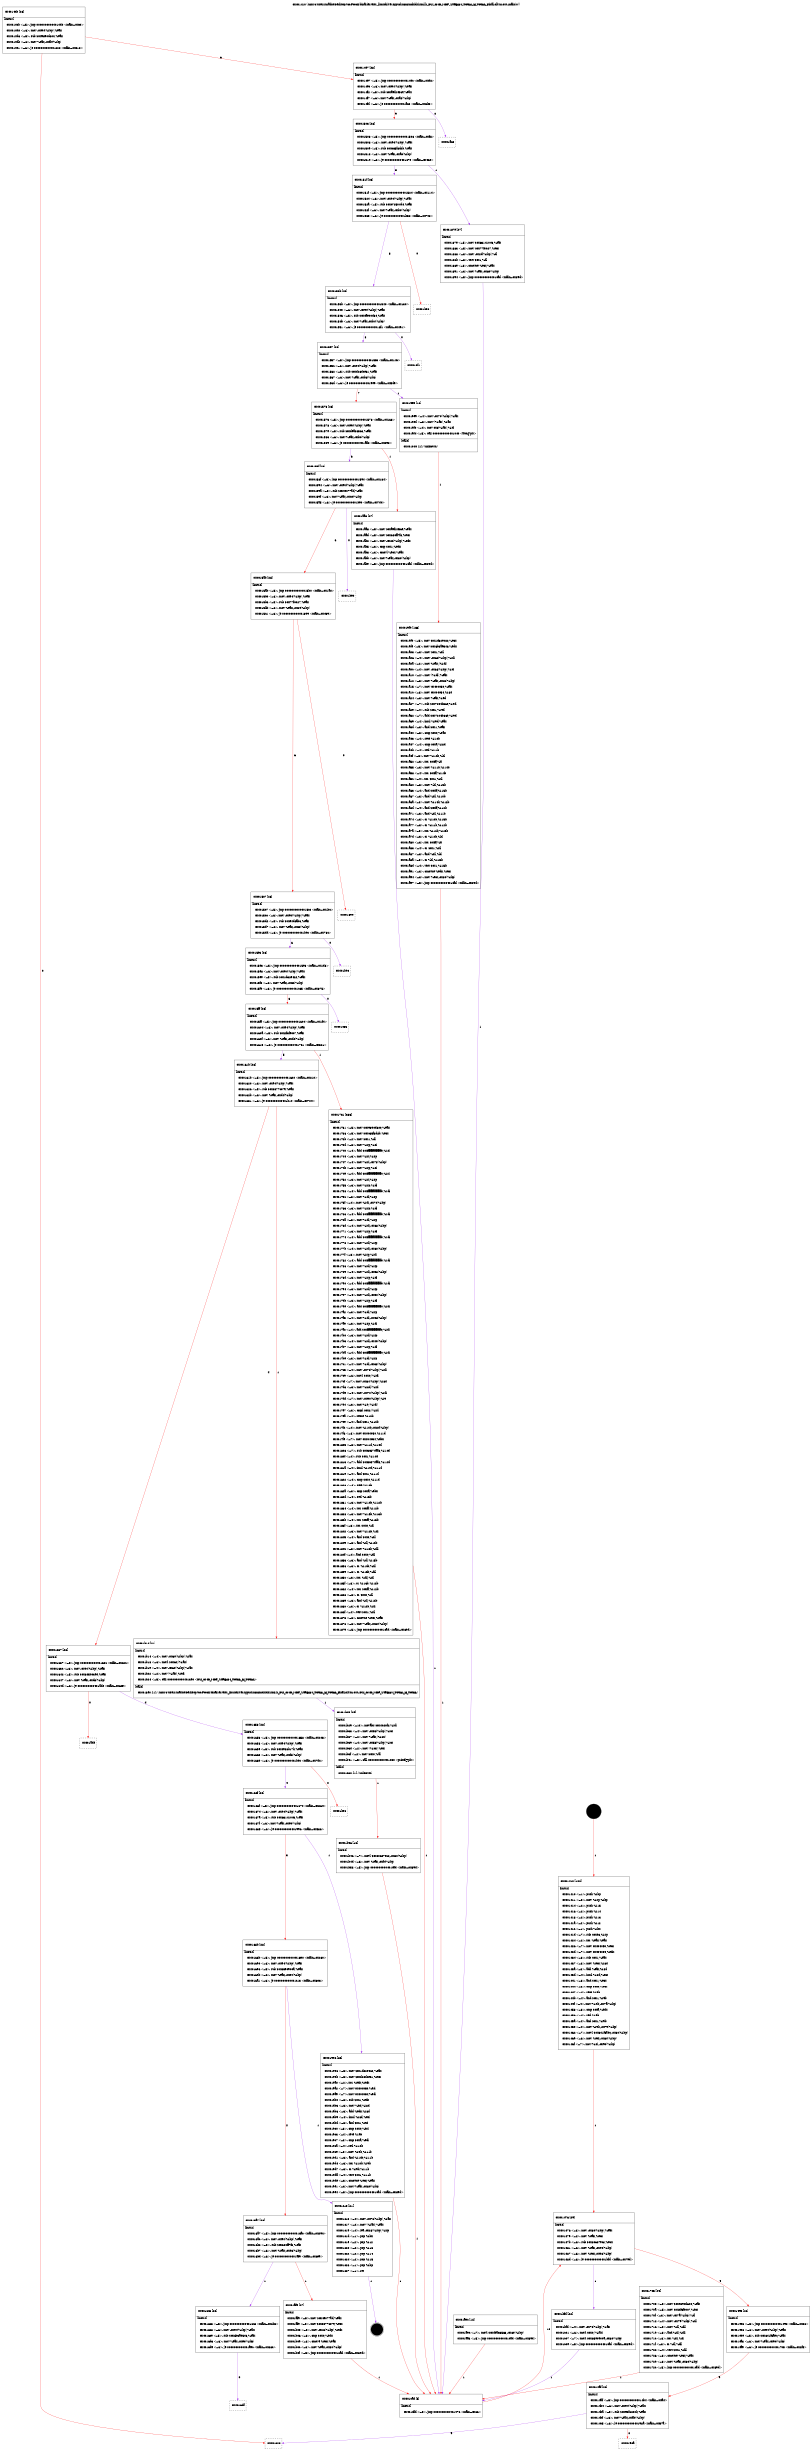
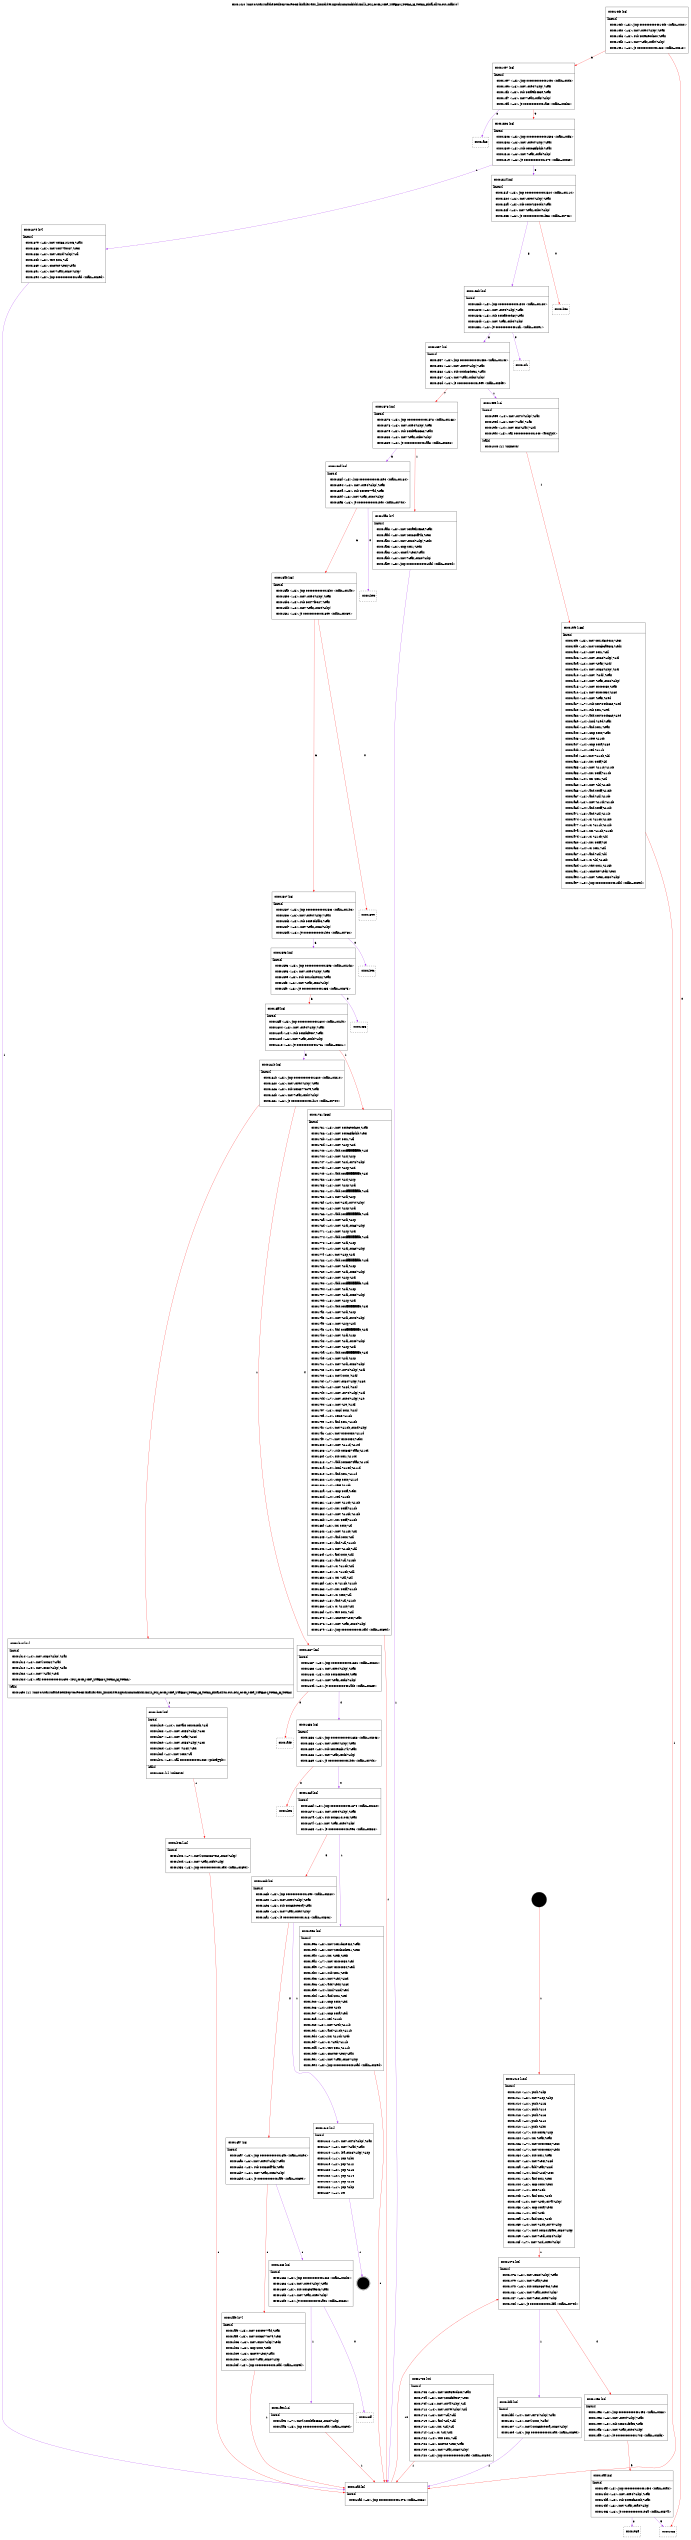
none -> (311, 2354)
(627, 2433) -> (632, 2521)
